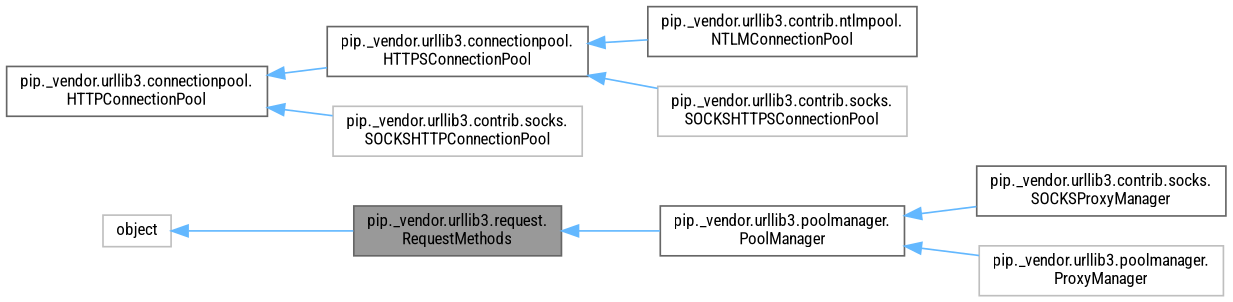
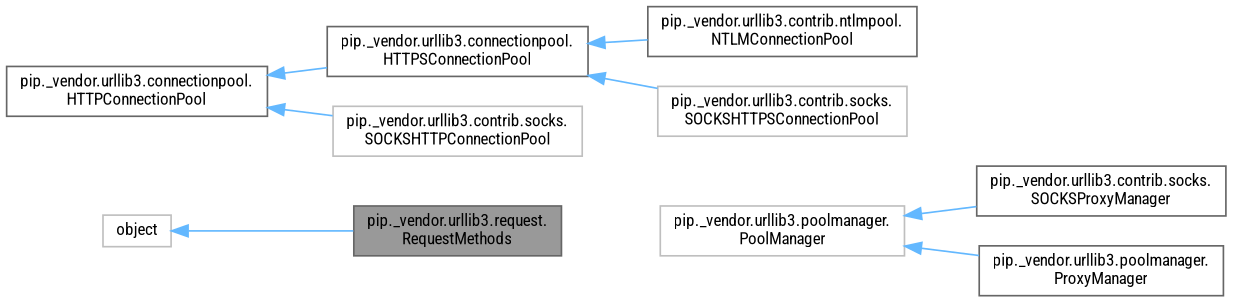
(620, 231) -> none
(782, 231) -> (782, 231)
(1101, 271) -> (1101, 271)
